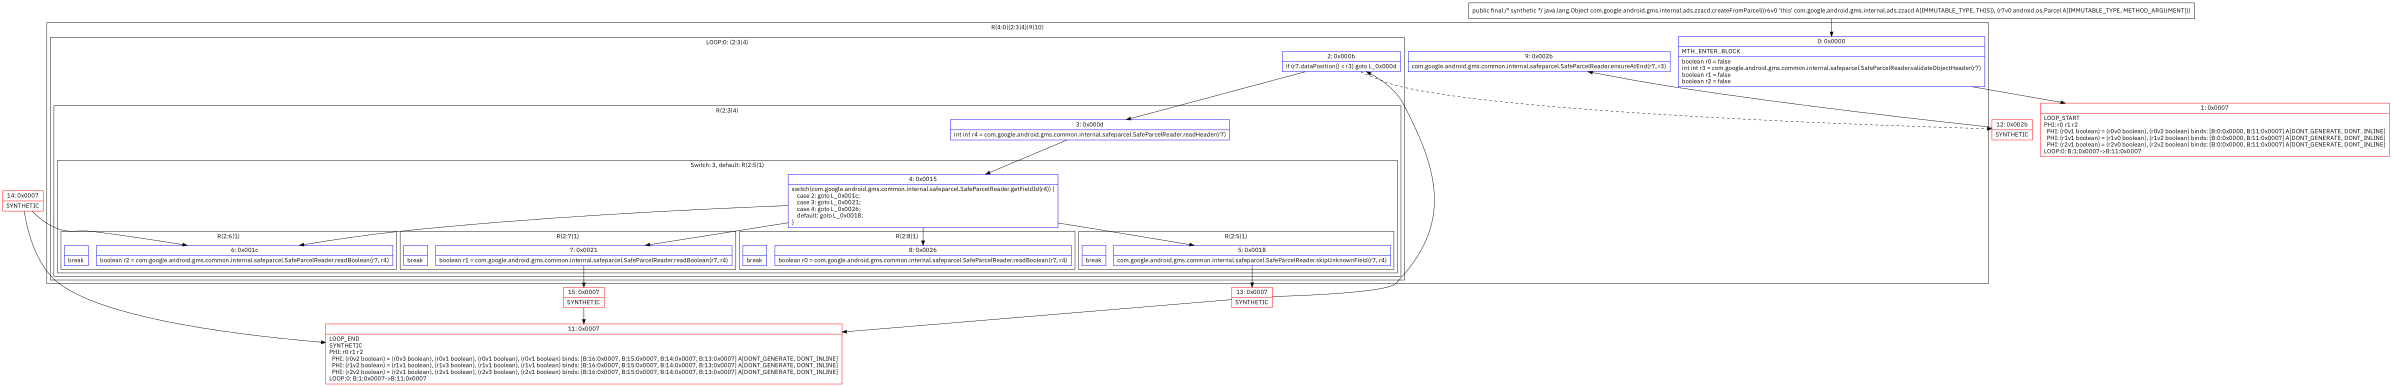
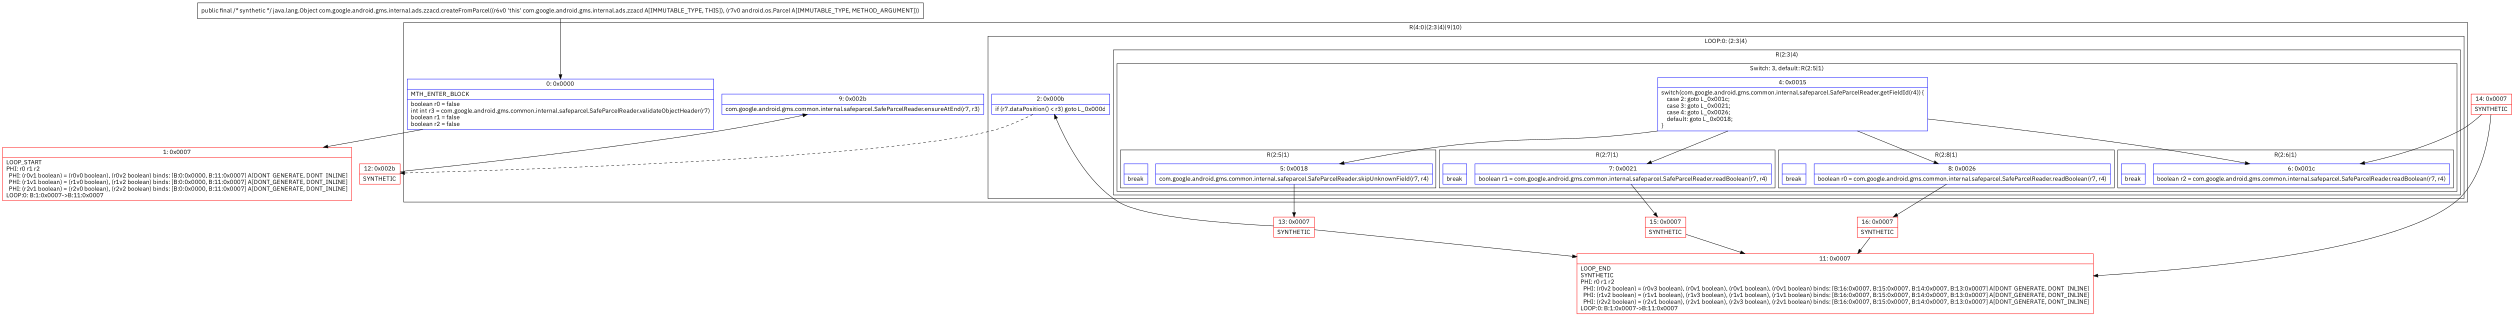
(1090, 130) -> none
none -> (1878, 227)
